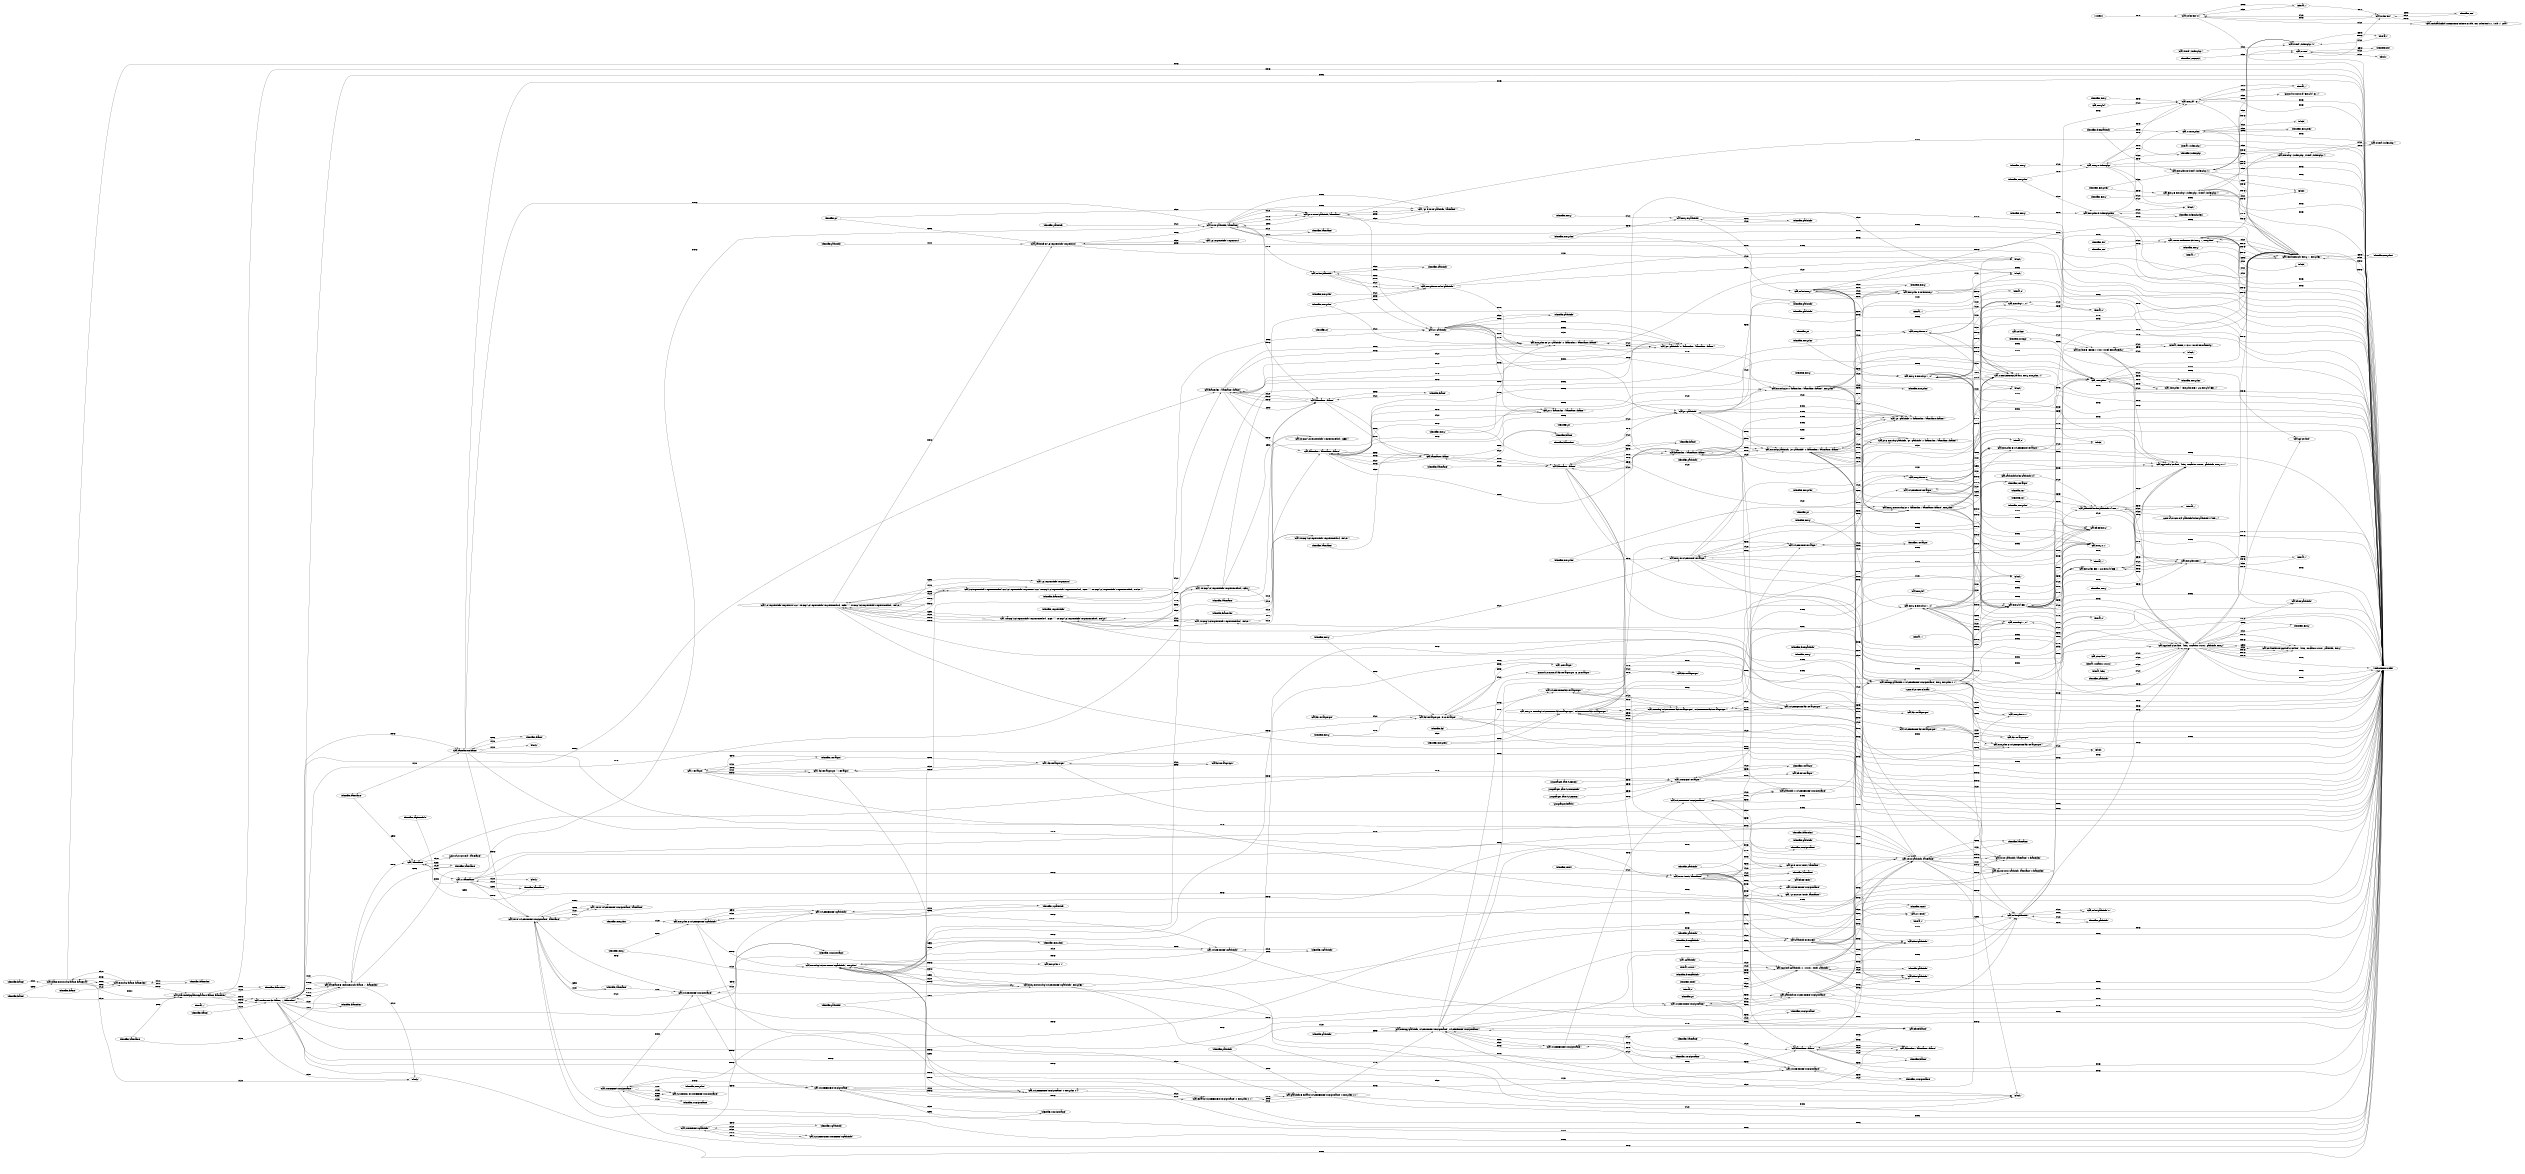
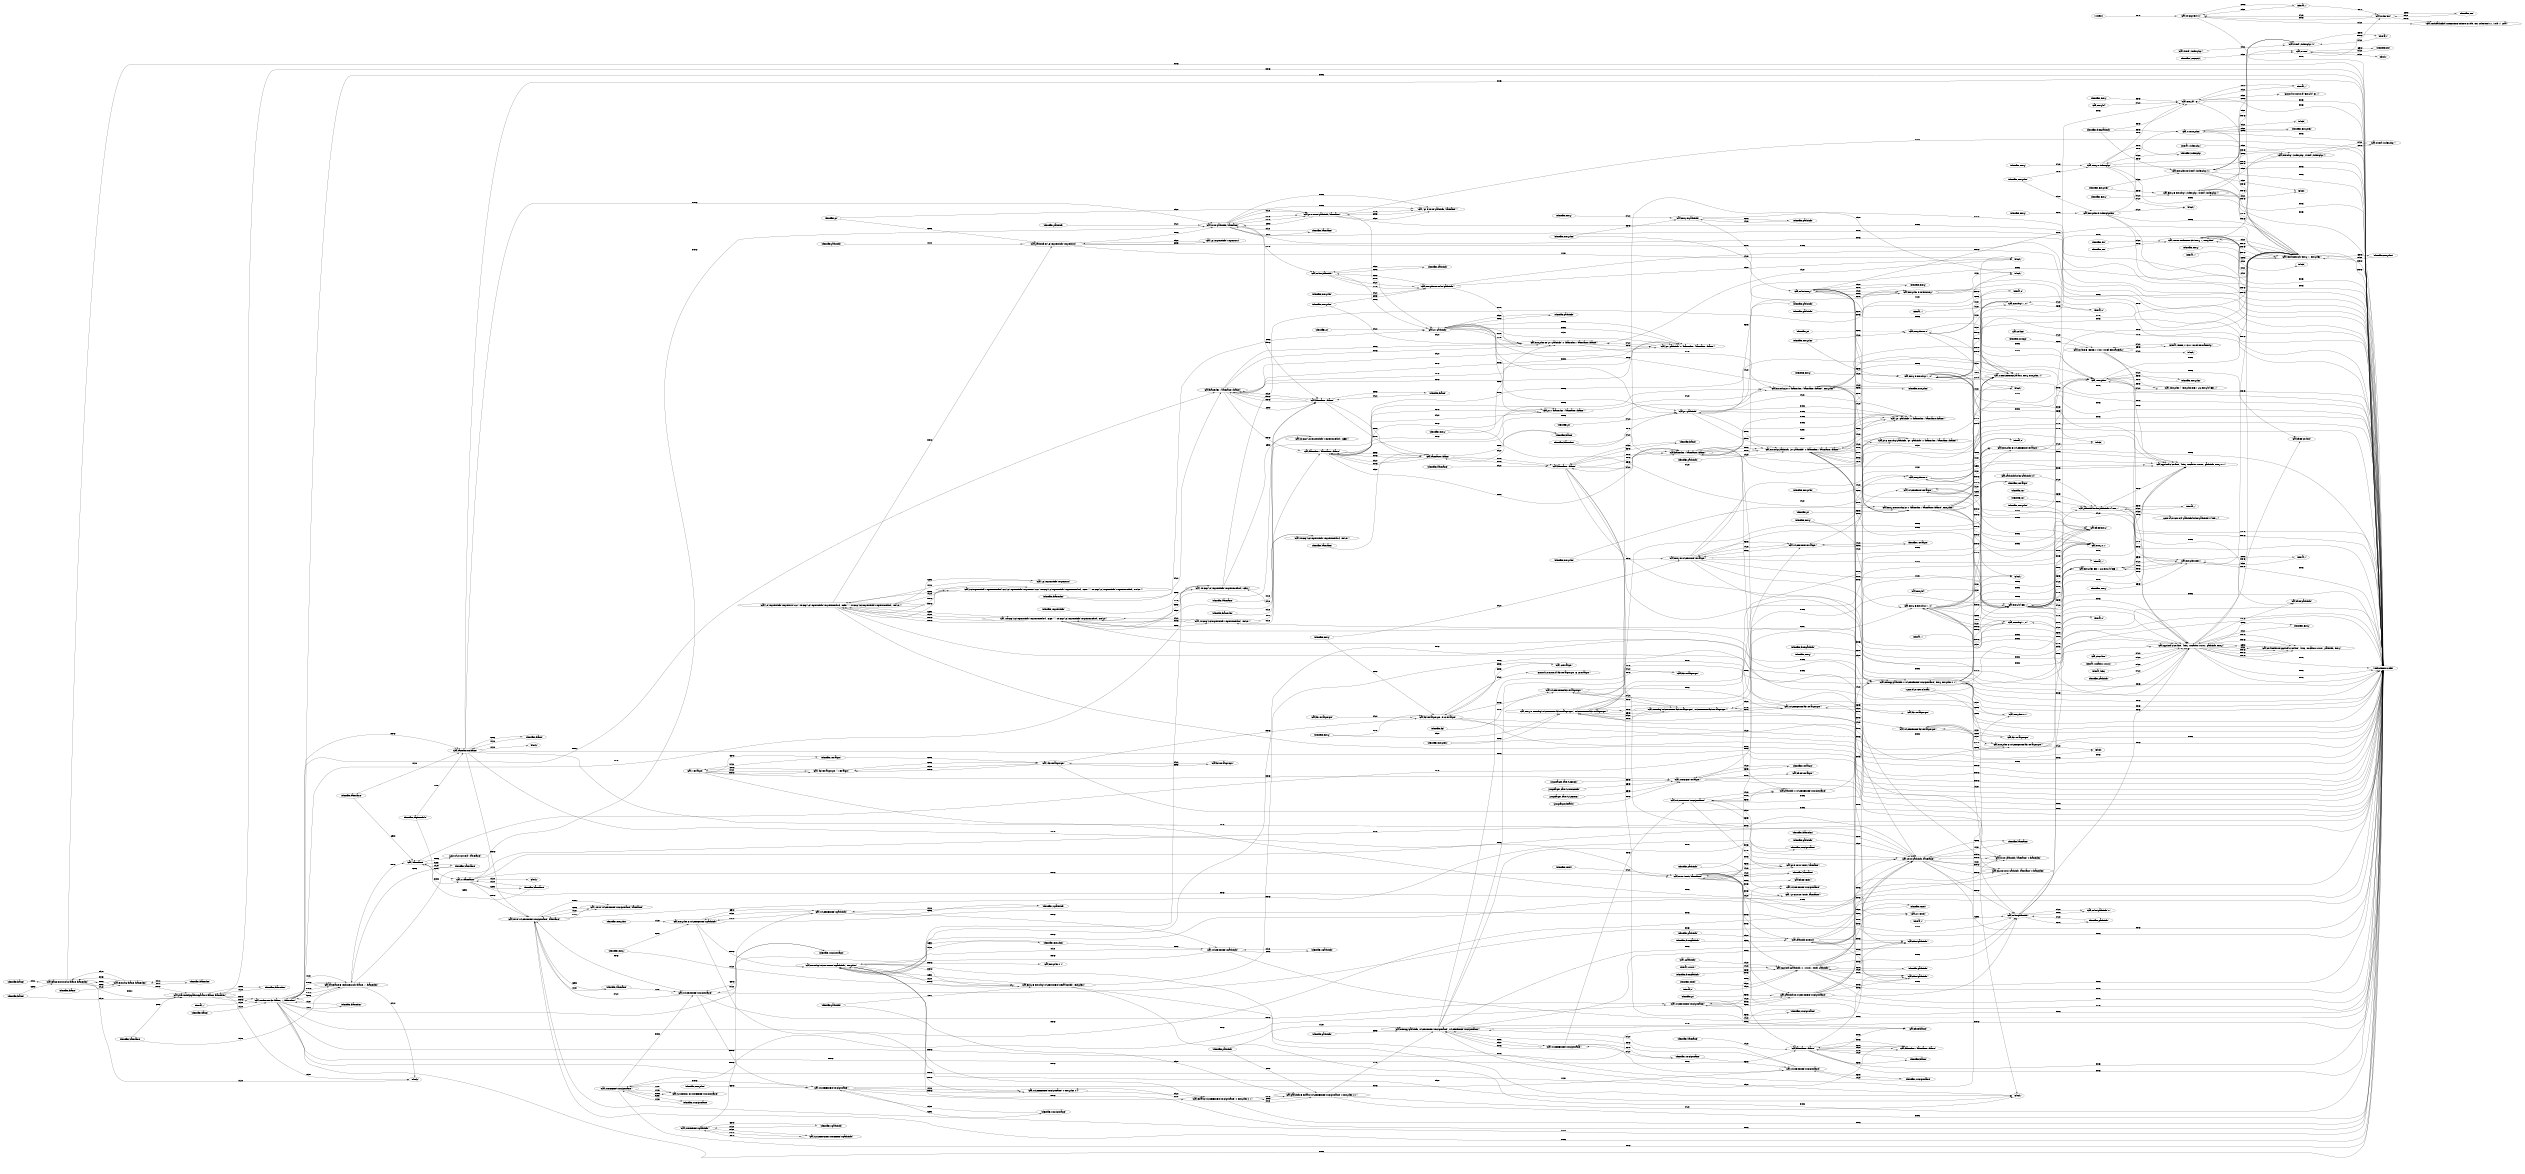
(2191, 16) -> (2191, 16)
(2191, 215) -> none
(2331, 376) -> (2183, 549)
(2302, 439) -> (2302, 439)
(1228, 459) -> none
none -> (440, 785)
(437, 858) -> (437, 858)
(1803, 940) -> (1803, 940)
(926, 977) -> (942, 763)
(67, 982) -> (67, 982)
(1053, 985) -> (1053, 985)
